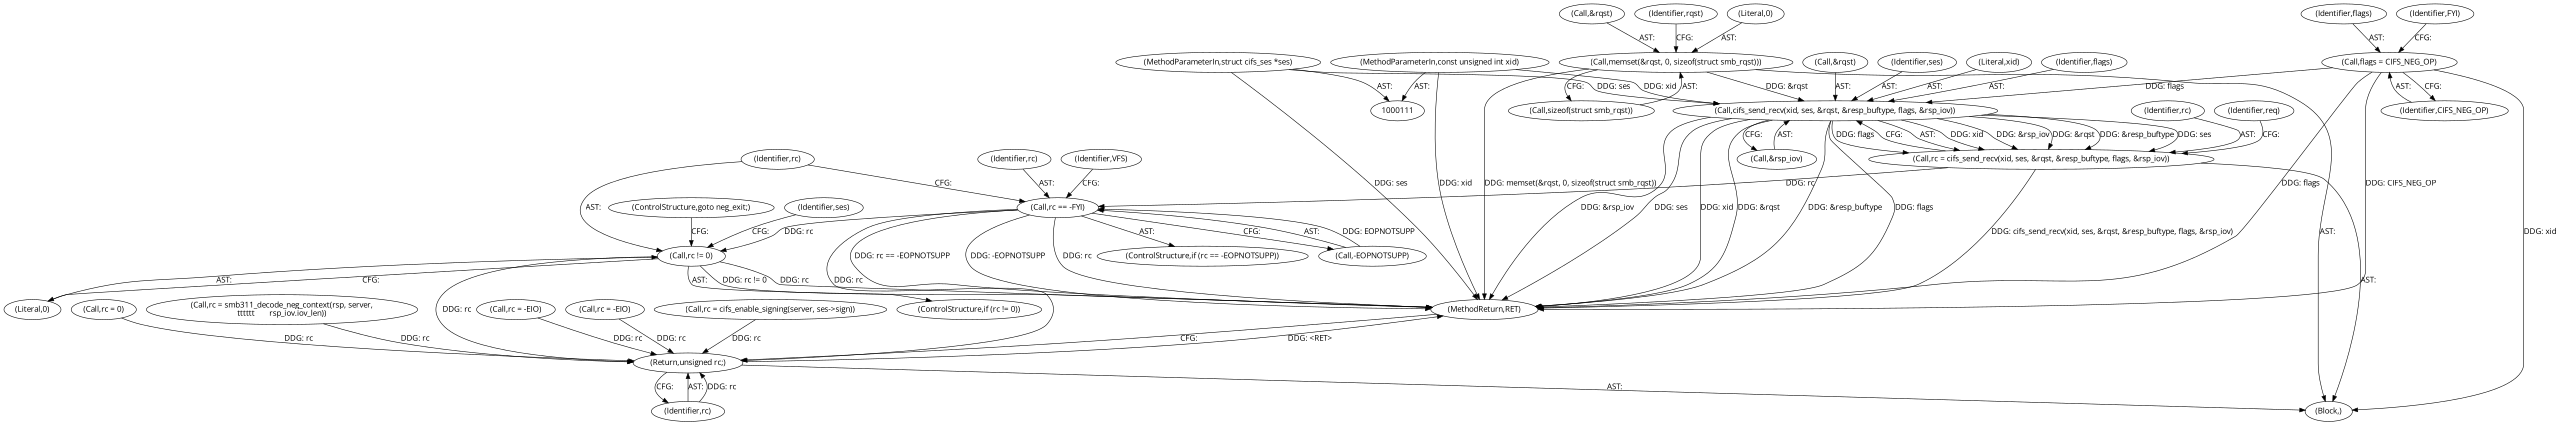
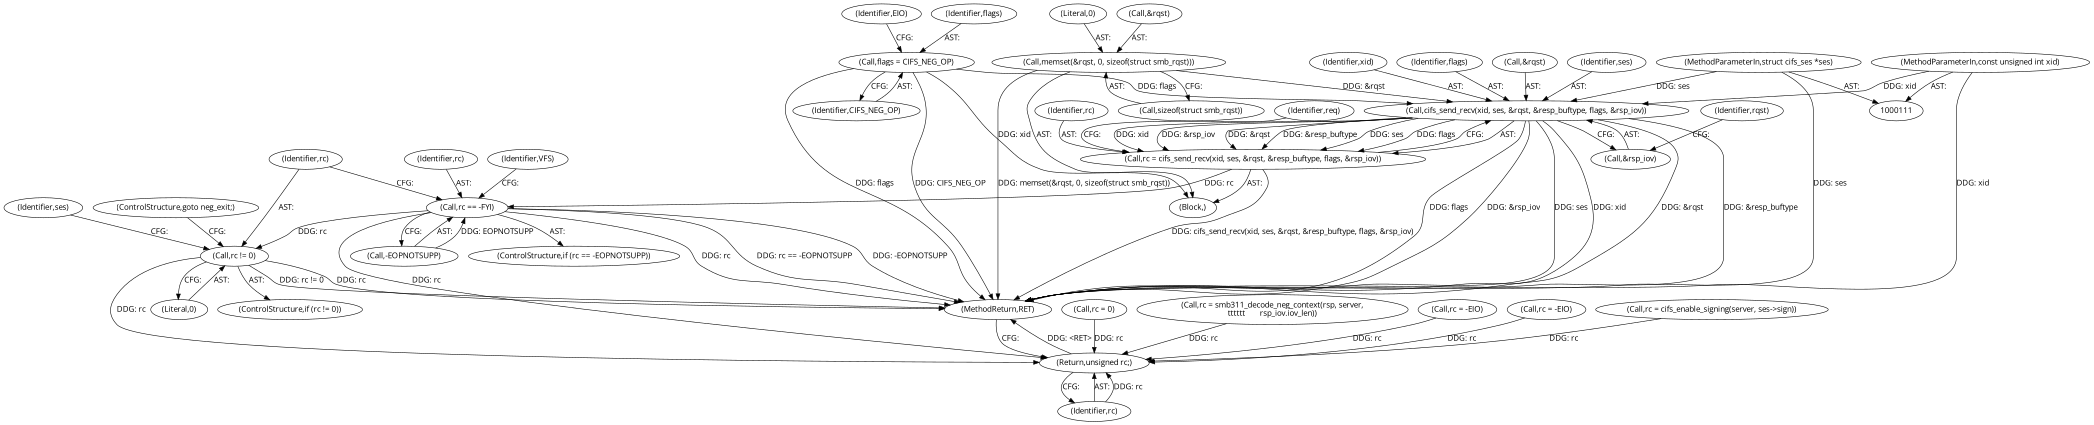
(2435, 14) -> (882, 14)
(1676, 35) -> (1687, 135)
(1999, 62) -> (1348, 62)
(1521, 388) -> none
